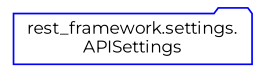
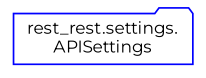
(133, 39) -> (103, 39)
